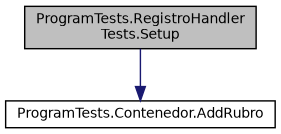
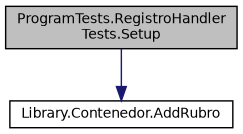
(140, 114) -> (121, 114)
